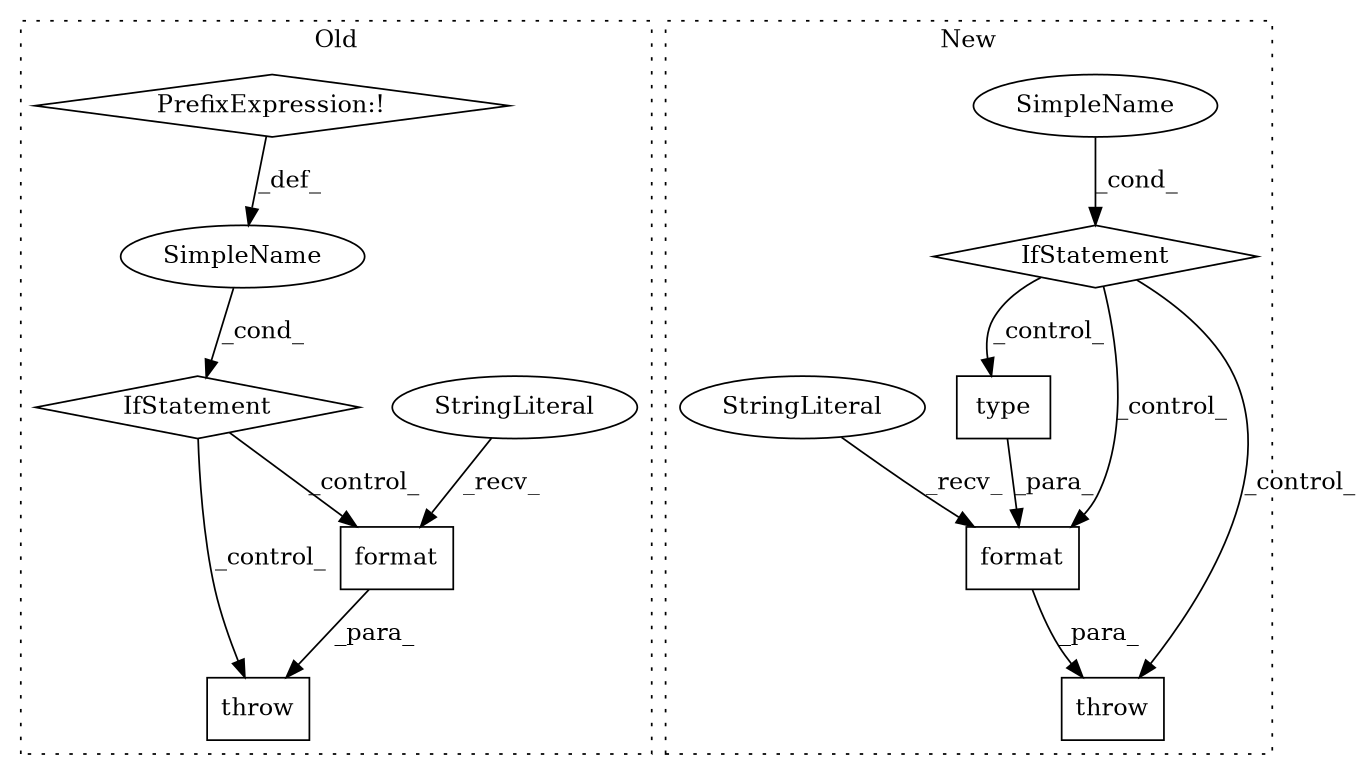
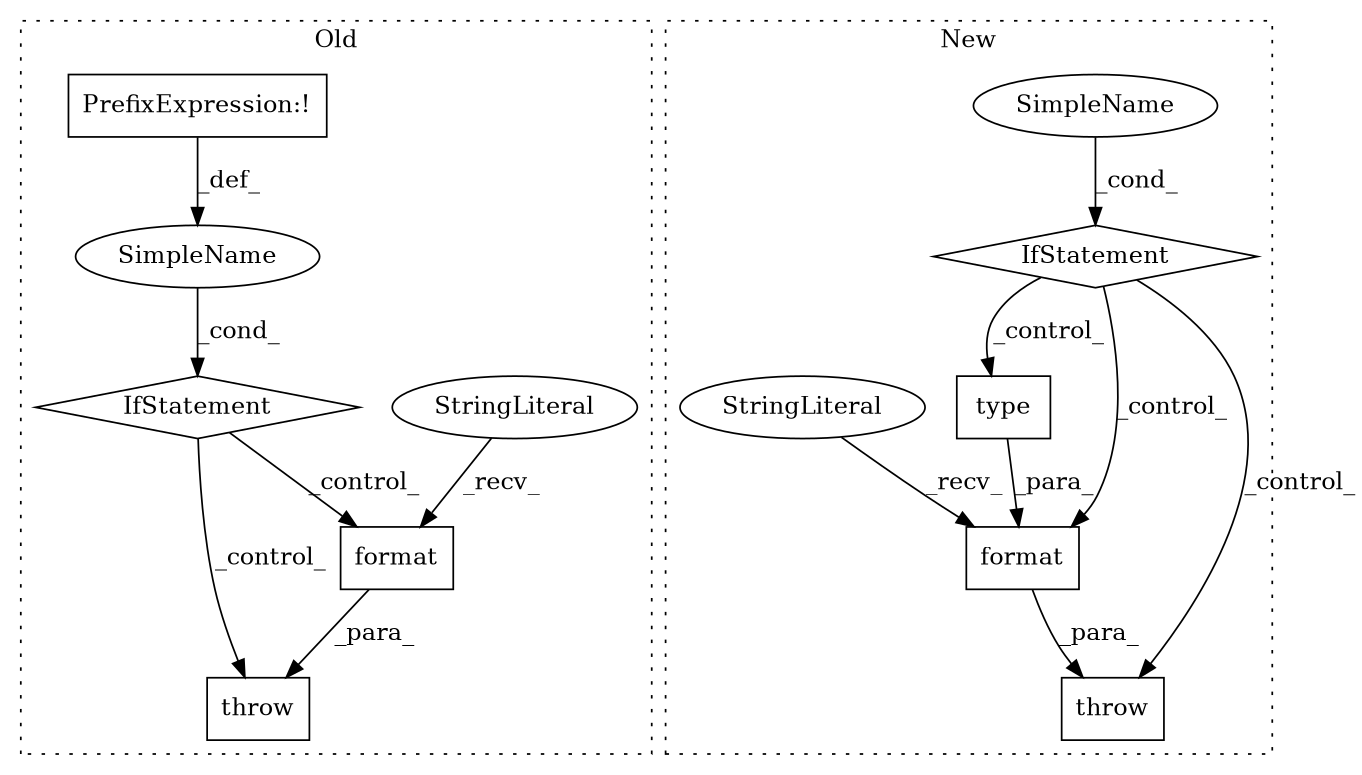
(272, 106) -> (198, 106)
